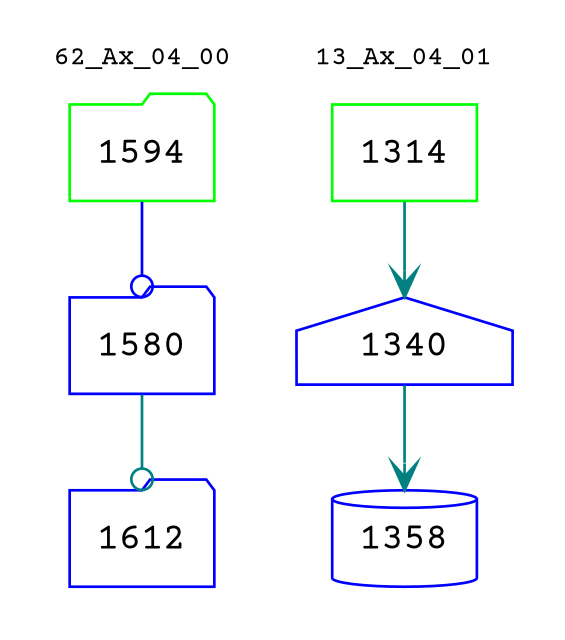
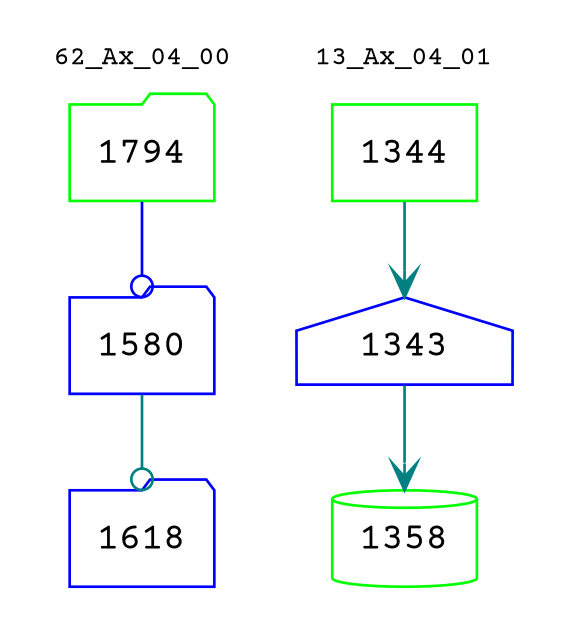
(142, 153) -> (142, 153)
(405, 153) -> (405, 153)
(405, 346) -> (405, 346)
(142, 539) -> (142, 539)
(405, 539) -> (405, 539)
